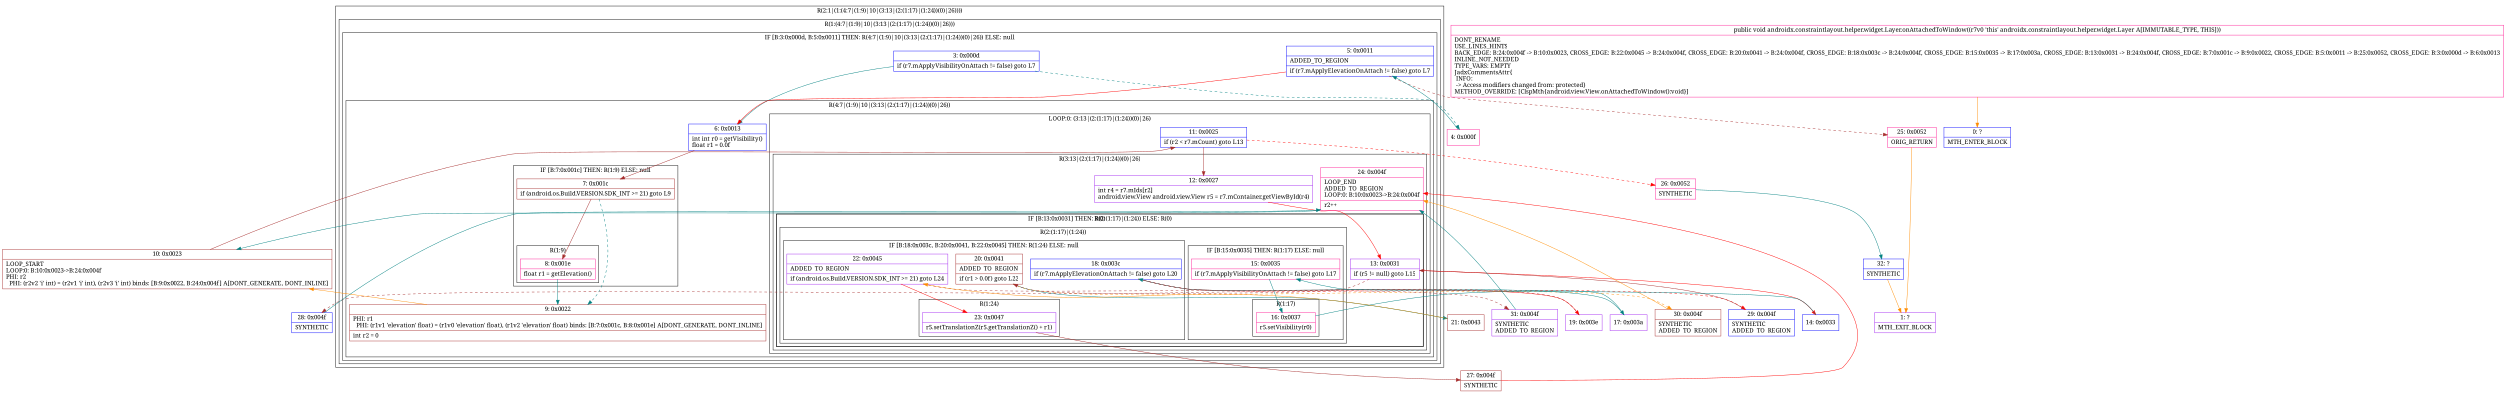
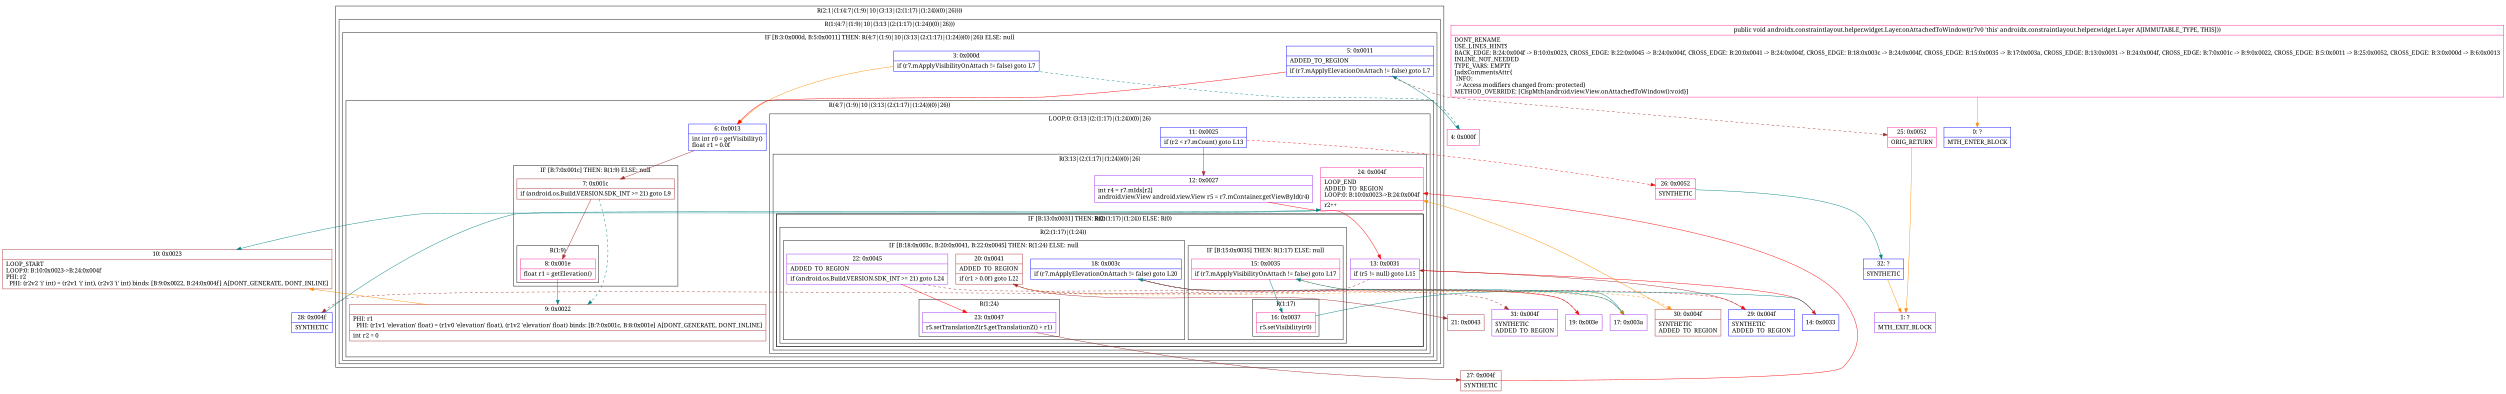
(813, 83) -> (813, 83)
(683, 152) -> none
(1473, 258) -> none
none -> (1461, 291)
(1188, 295) -> none
(1228, 297) -> (1228, 297)
